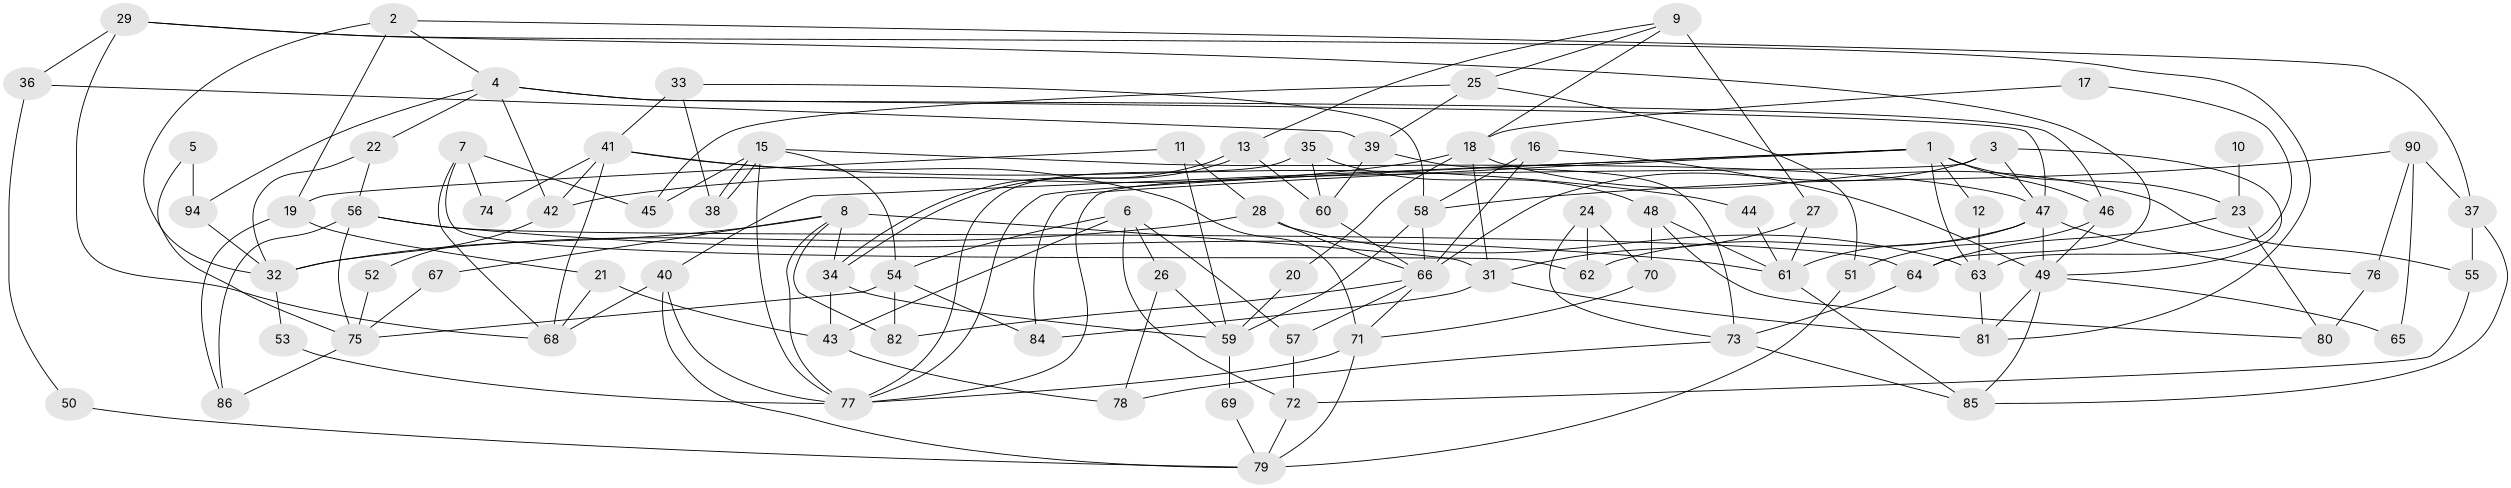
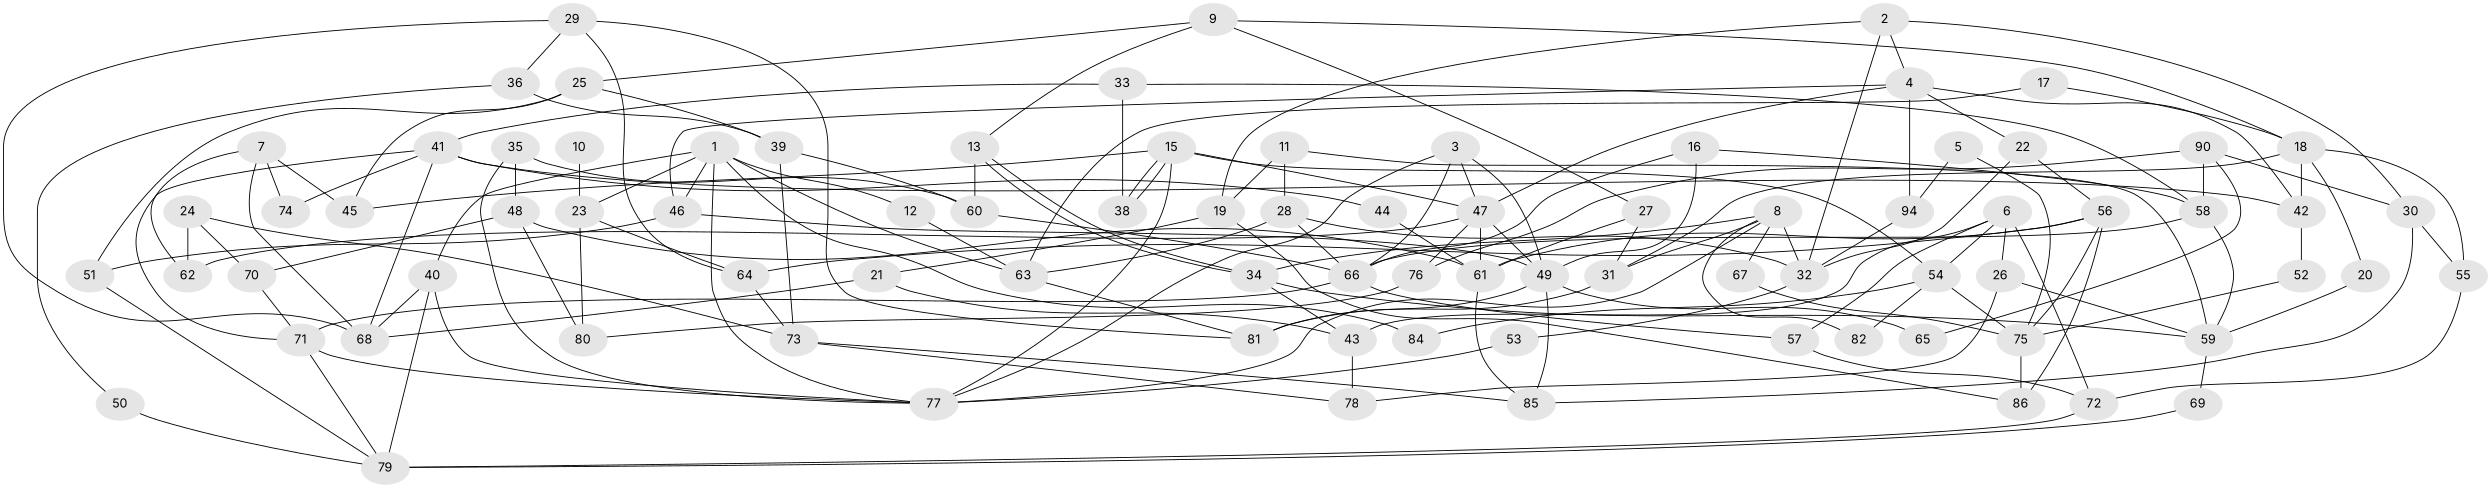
(2472, 212) -> (2411, 212)
(1160, 309) -> none
(1298, 313) -> none
